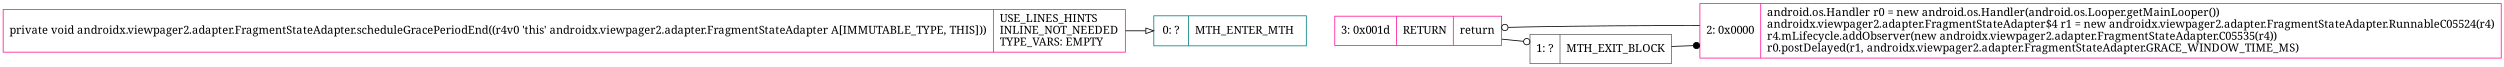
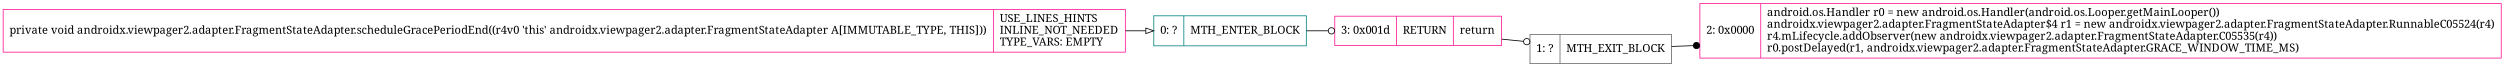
(1604, 26) -> (1317, 31)
(1245, 30) -> (1245, 30)
